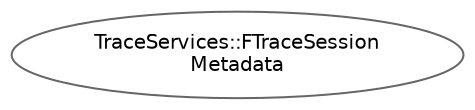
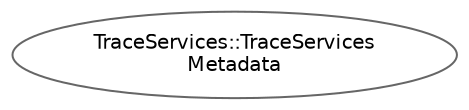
(238, 55) -> (235, 55)
